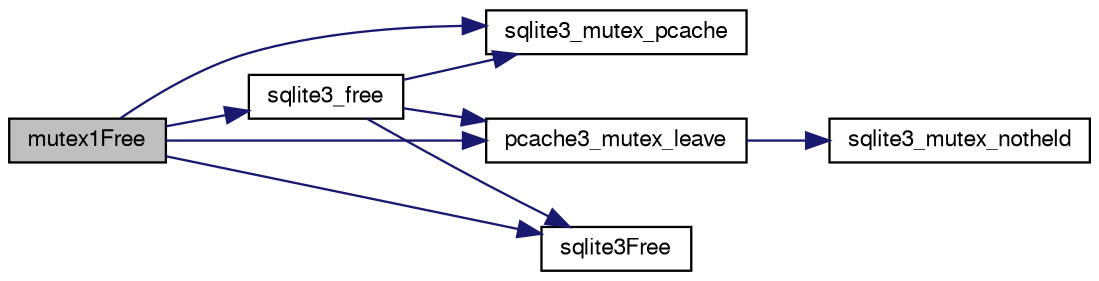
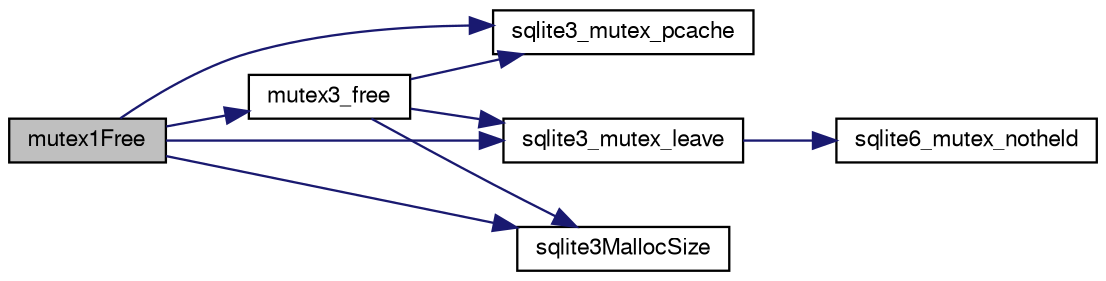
(326, 97) -> (329, 97)
(616, 141) -> (623, 141)
(960, 141) -> (967, 141)
(616, 249) -> (623, 249)
